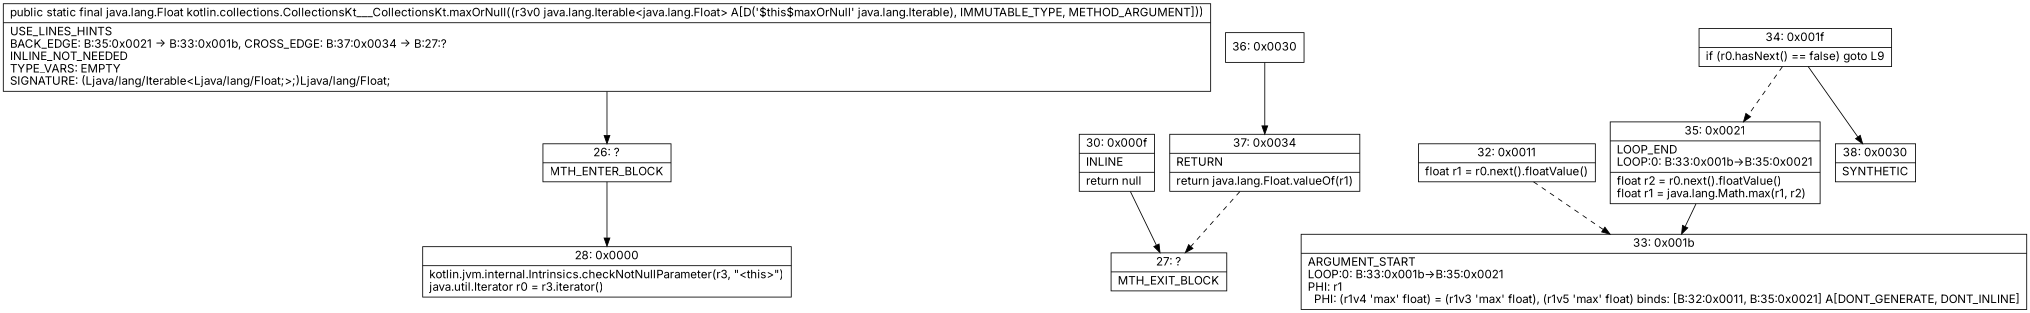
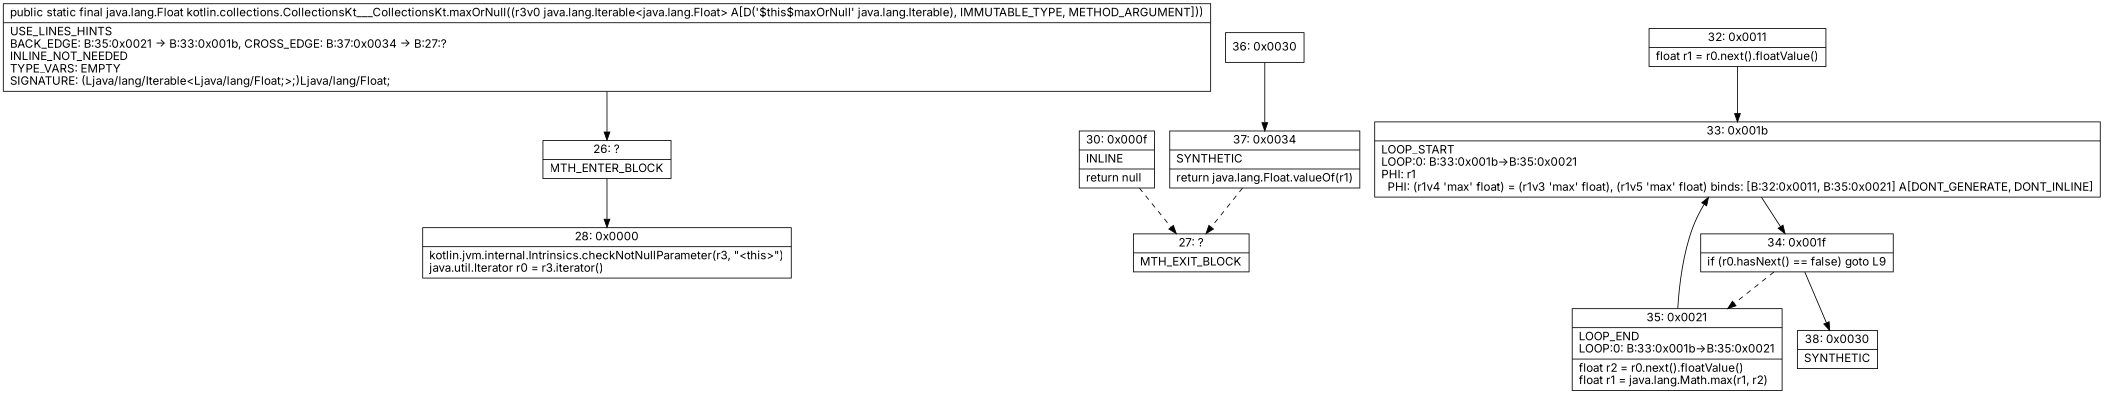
(1200, 162) -> (1210, 159)
(1568, 206) -> (1737, 90)
none -> (1771, 212)
(1143, 218) -> (1155, 208)
(1362, 262) -> (1418, 150)
